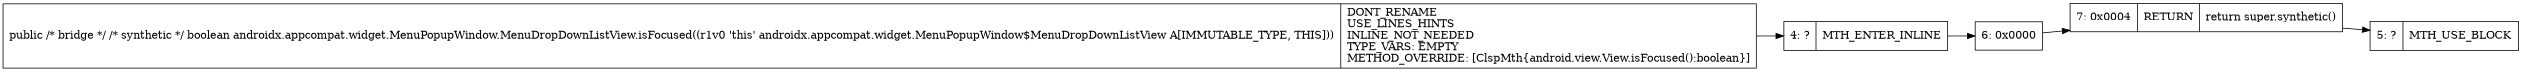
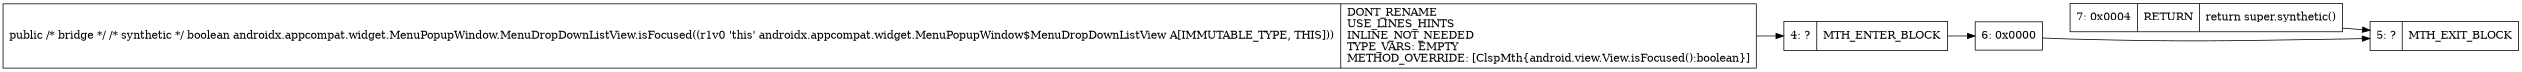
(2052, 32) -> (2202, 41)
(1882, 36) -> (1882, 36)
(2460, 36) -> (2460, 36)
